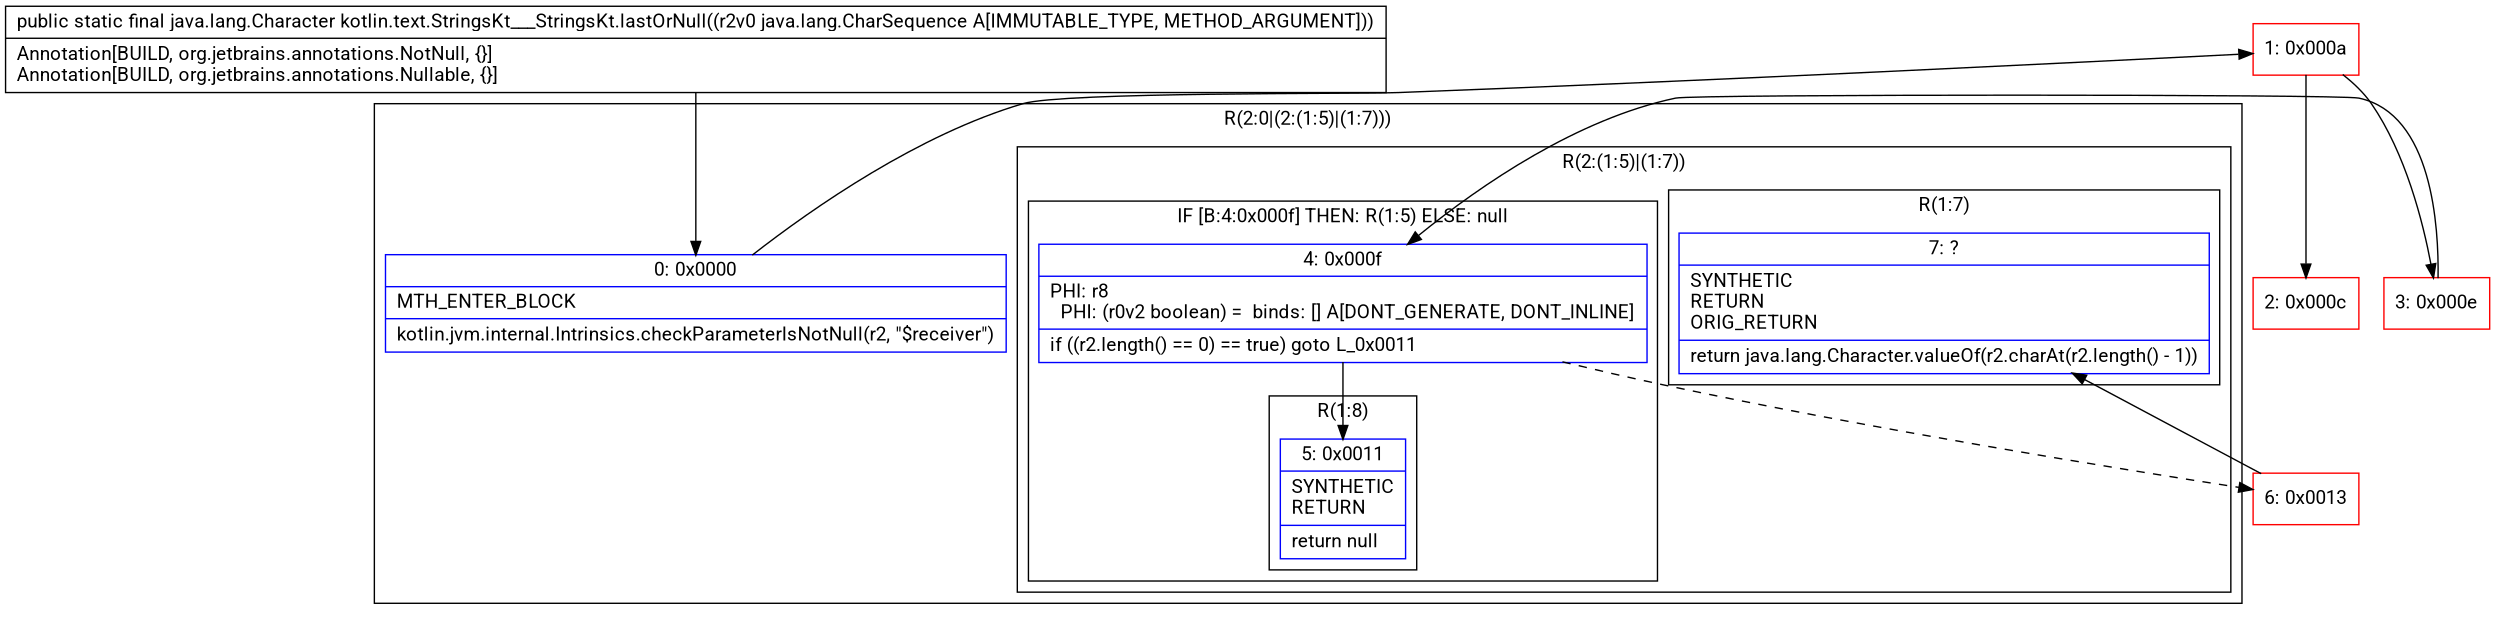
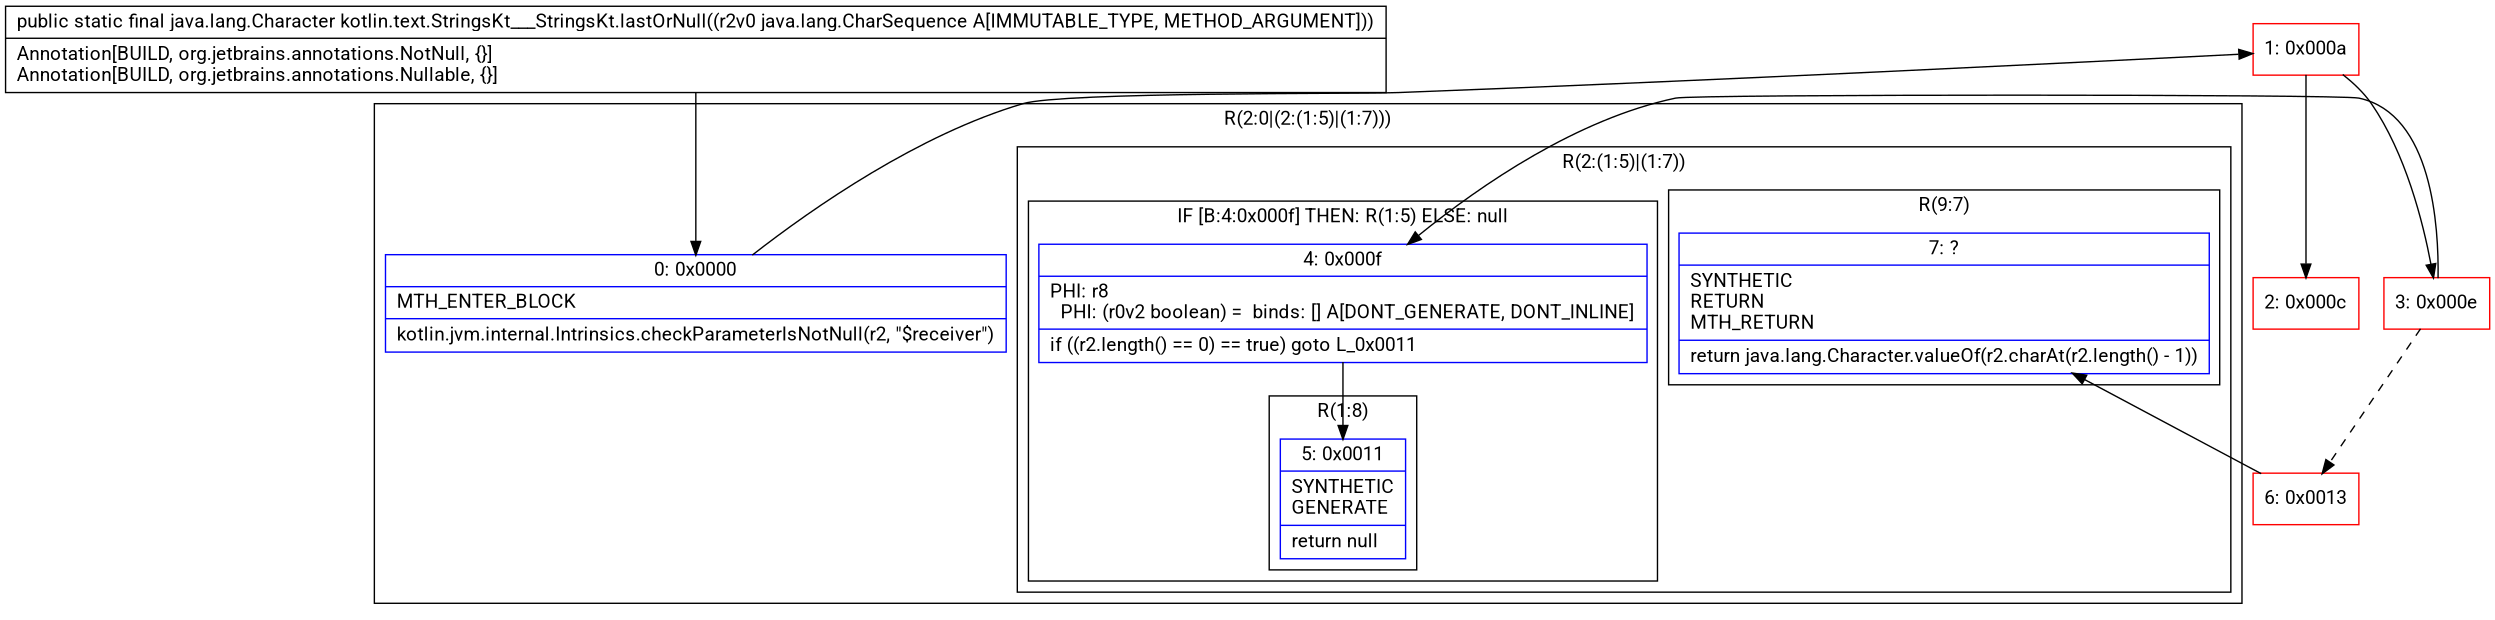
(1944, 206) -> (1944, 206)
(1754, 323) -> (1753, 323)
(1900, 431) -> (2375, 395)
(1329, 508) -> (1340, 508)
